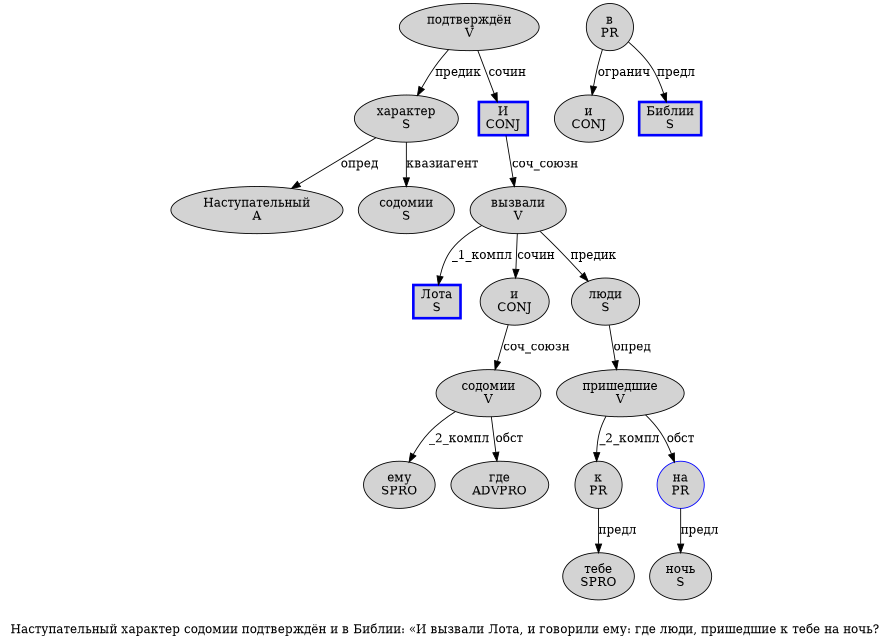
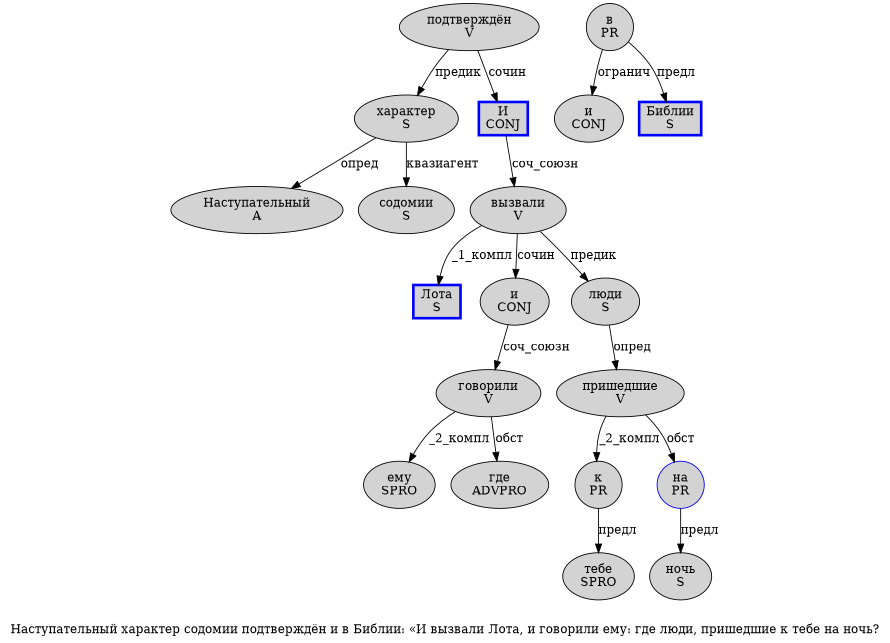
(488, 393) -> (488, 393)
